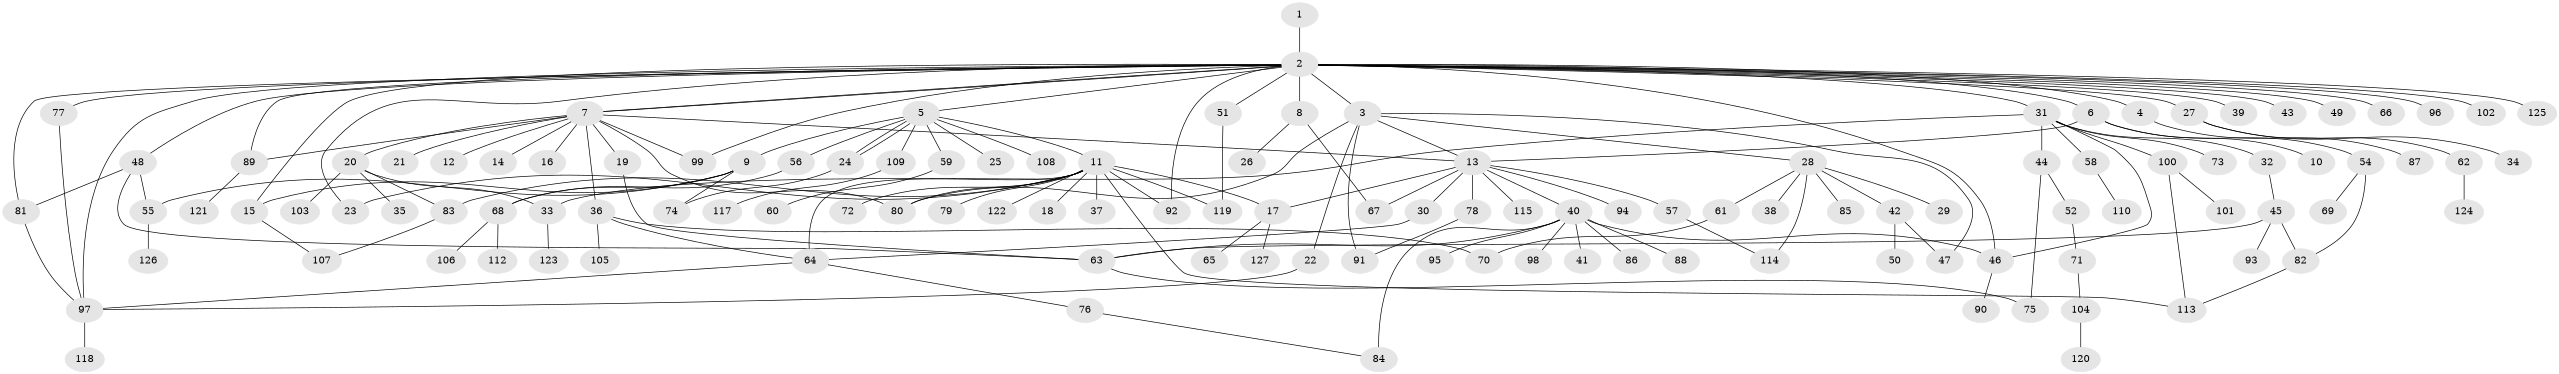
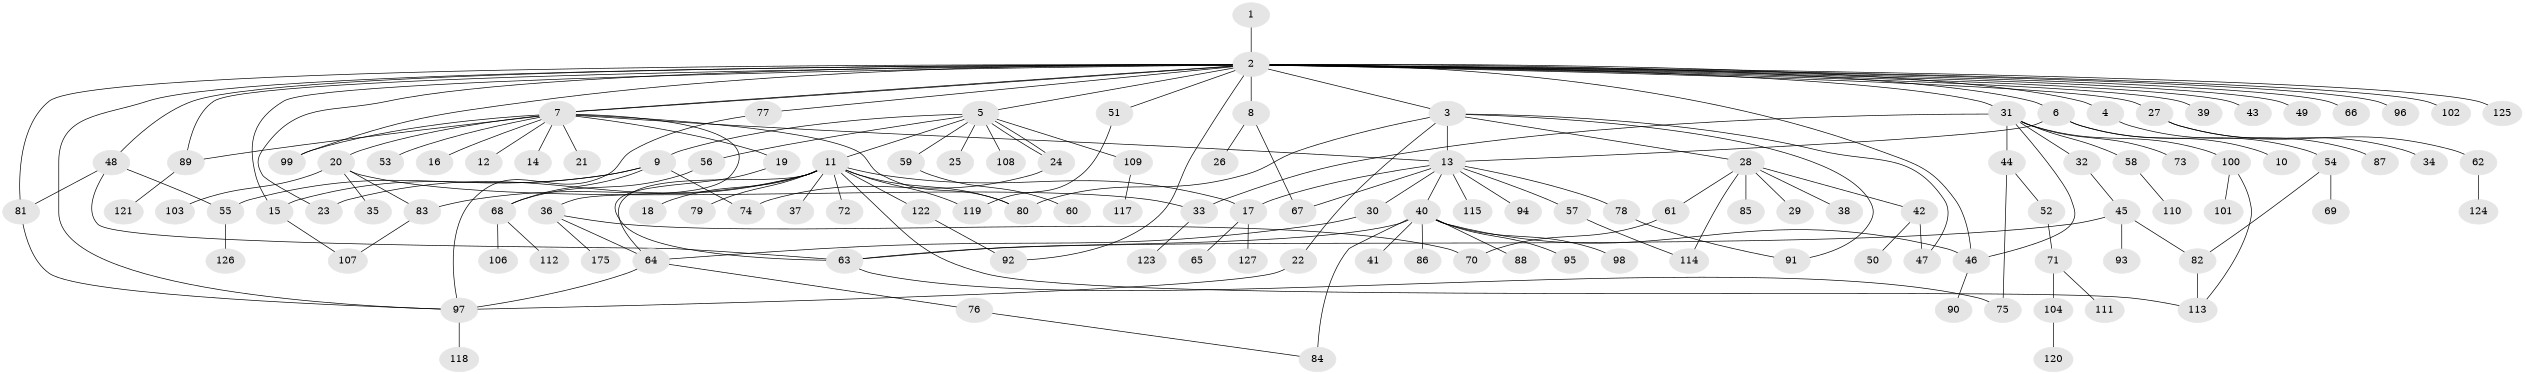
none -> (385, 163)
(1134, 187) -> (965, 237)
(600, 261) -> (601, 261)
none -> (2105, 310)
